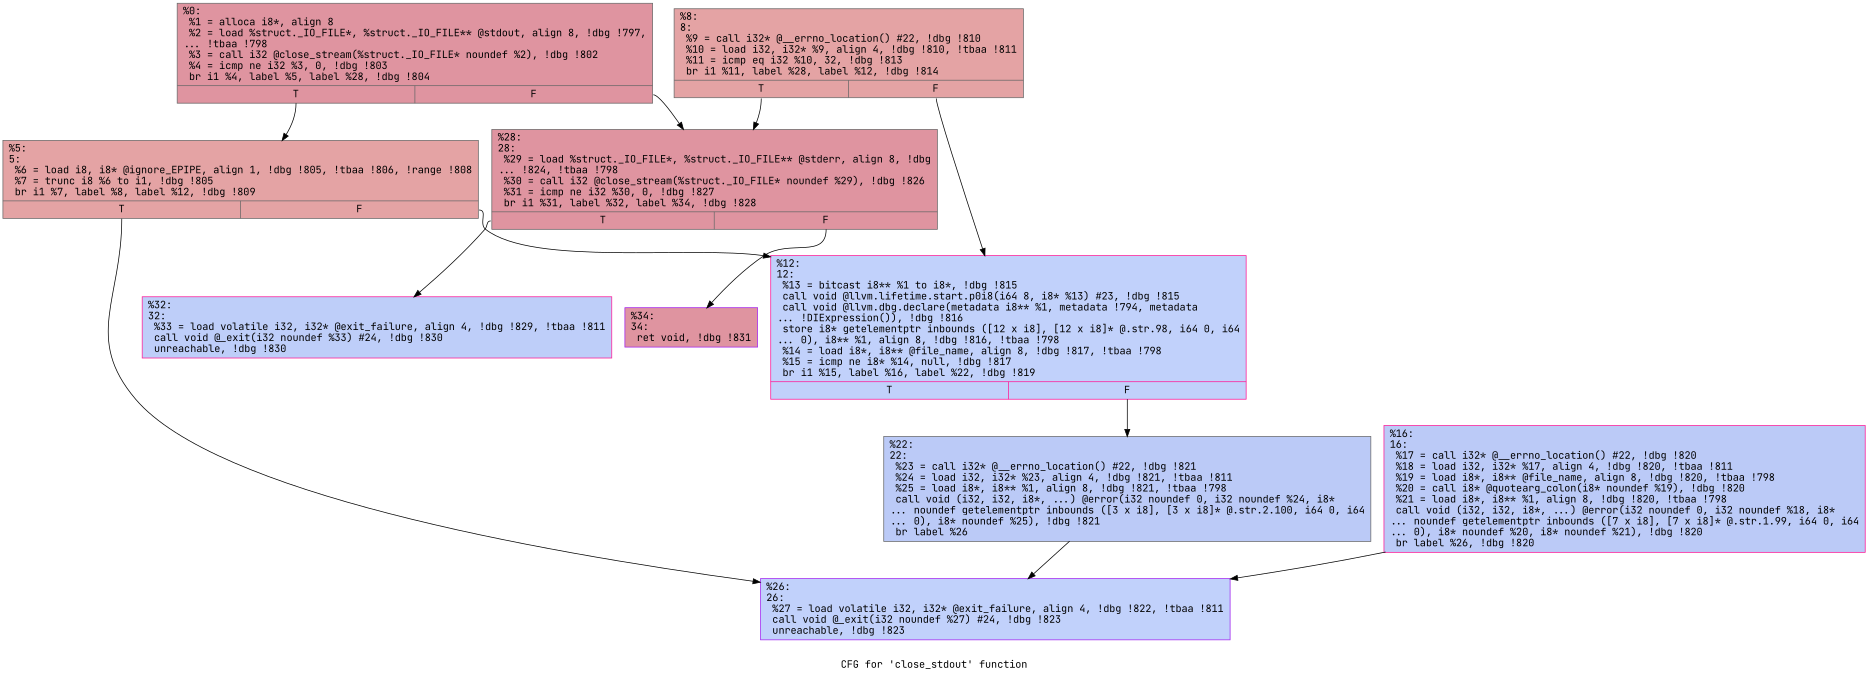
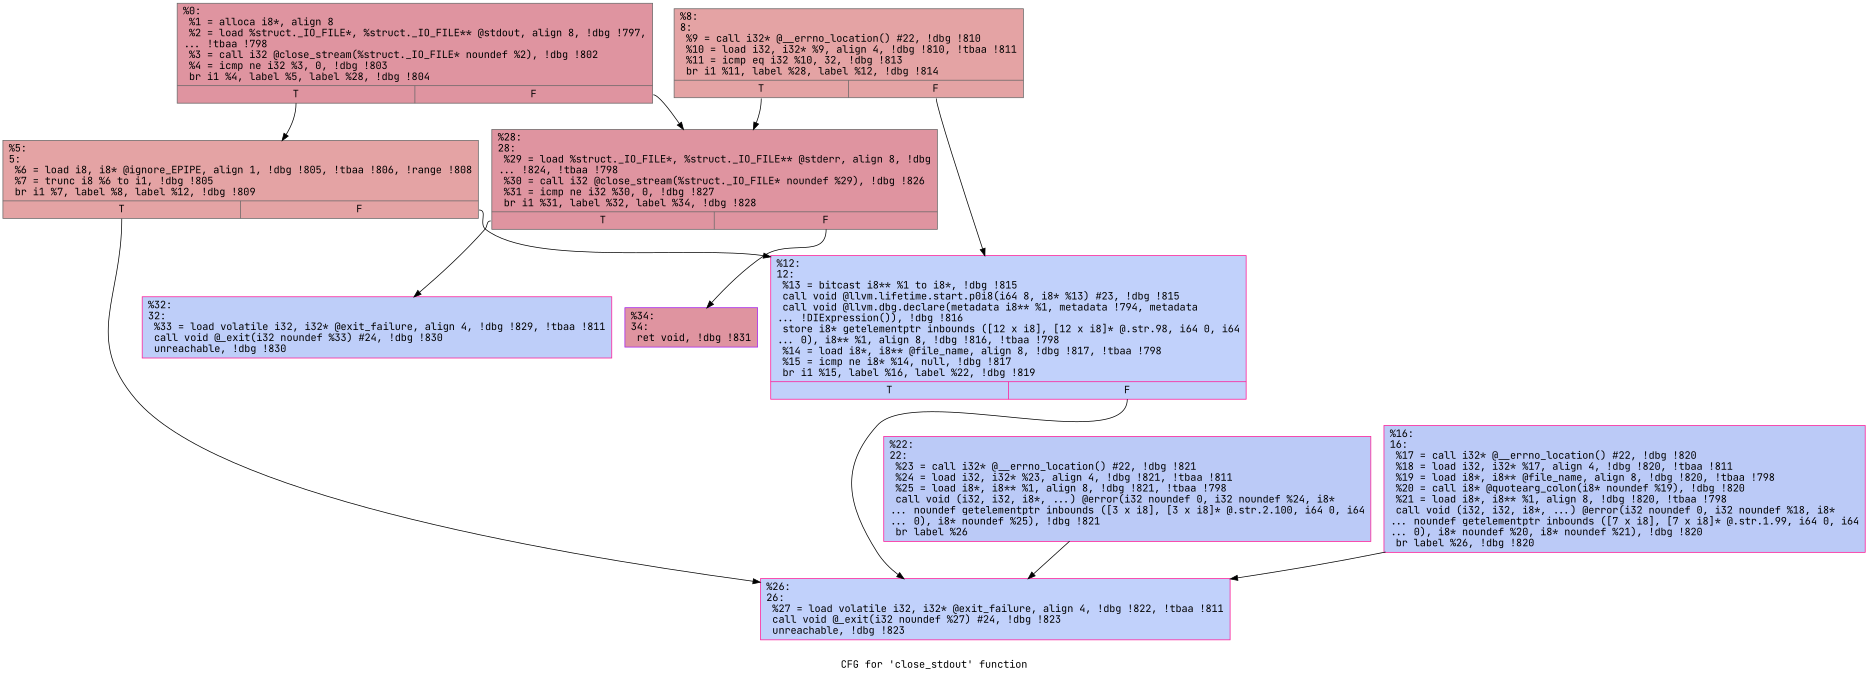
(1127, 414) -> (921, 413)
(1127, 489) -> (1127, 489)
(995, 609) -> (995, 609)
